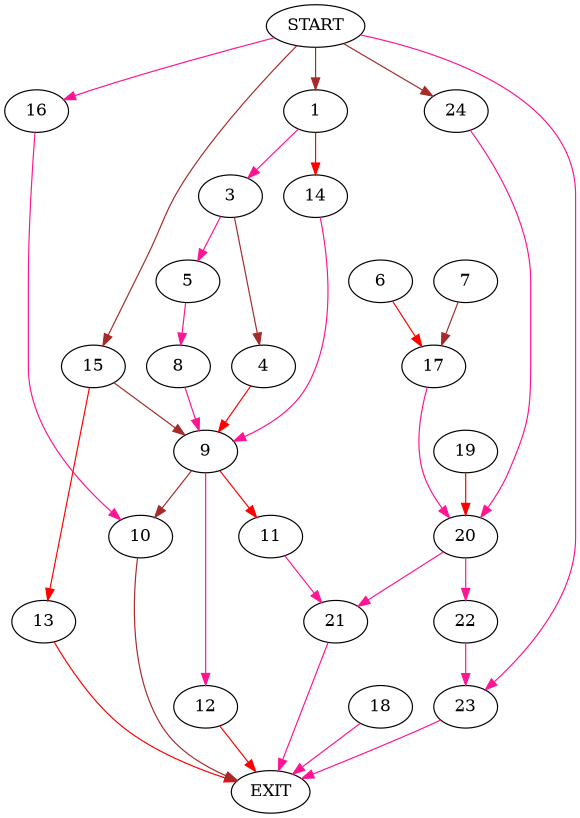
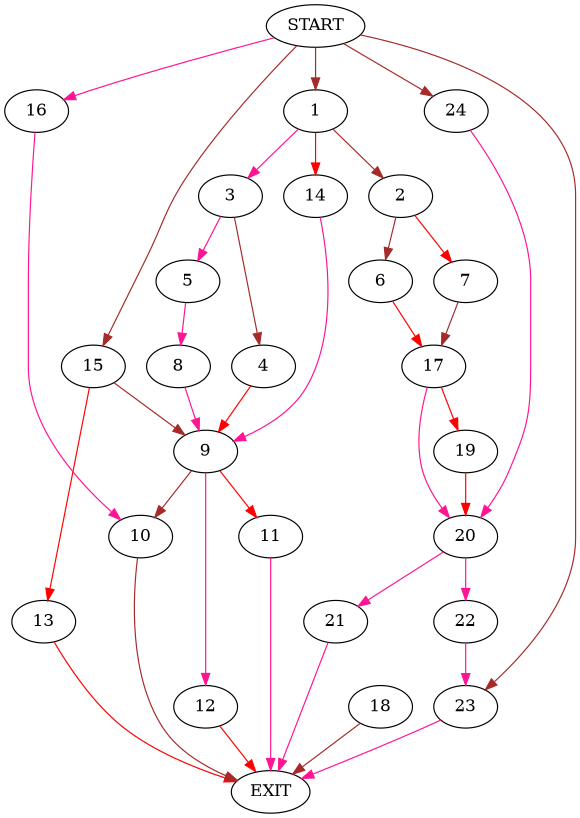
none -> (401, 196)
(576, 307) -> (576, 307)
none -> (448, 403)
(299, 574) -> (271, 658)
(331, 745) -> (331, 745)
